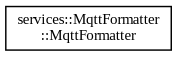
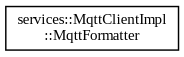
(89, 28) -> (92, 28)
